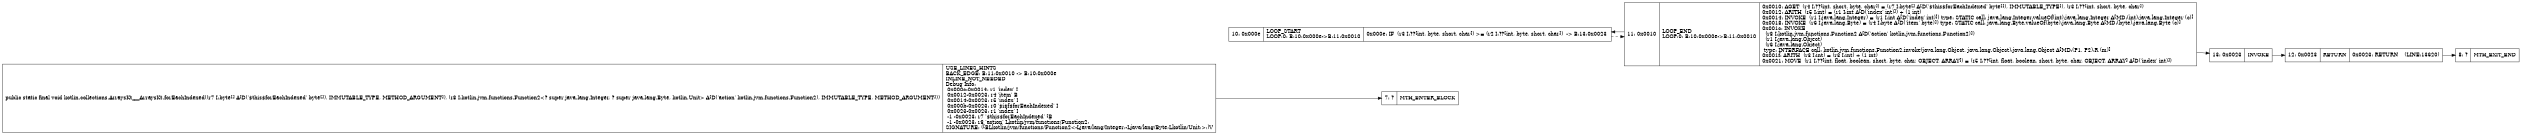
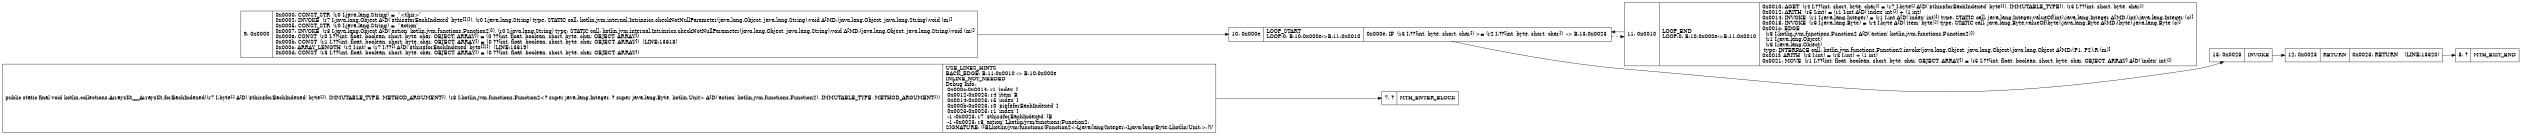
(1786, 29) -> (1783, 29)
none -> (609, 34)
(2201, 53) -> (1835, 87)
